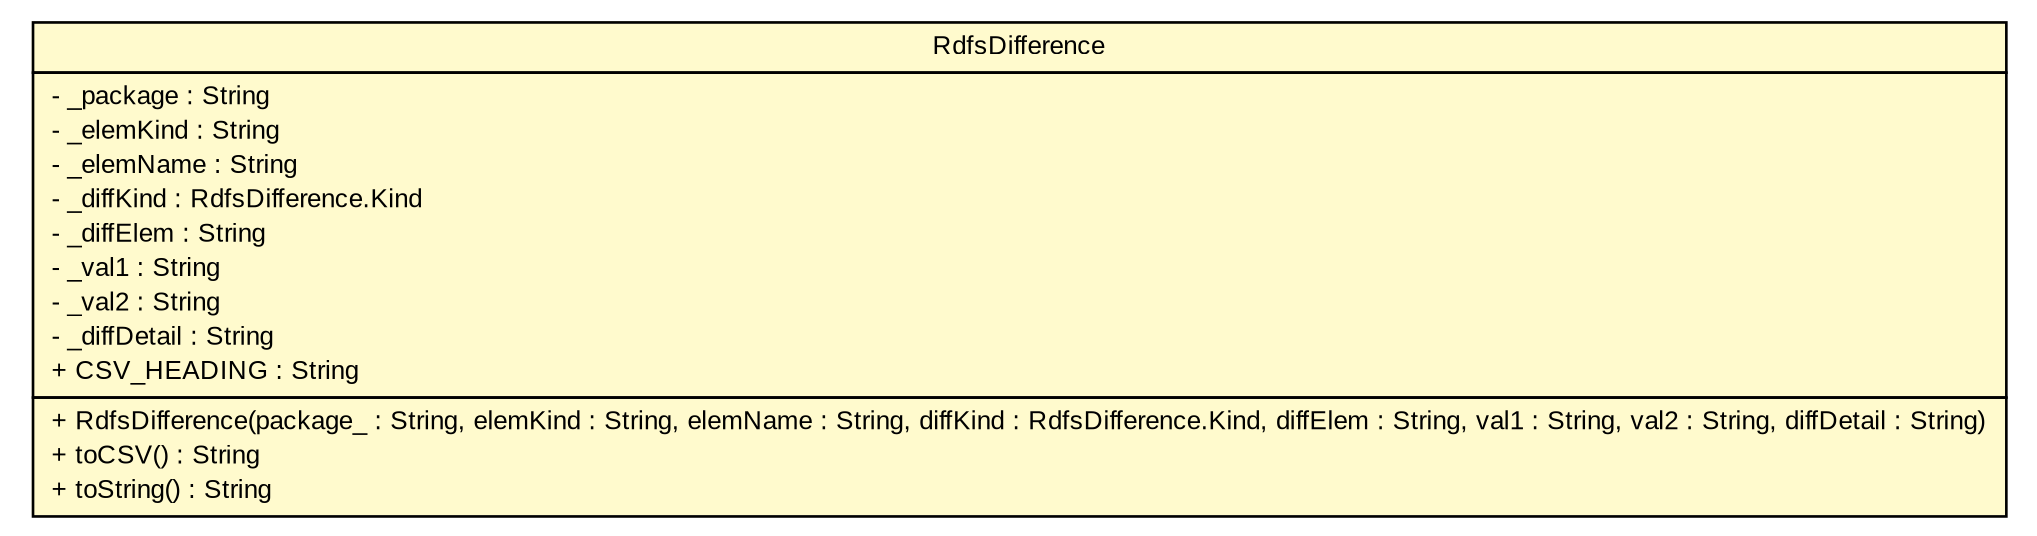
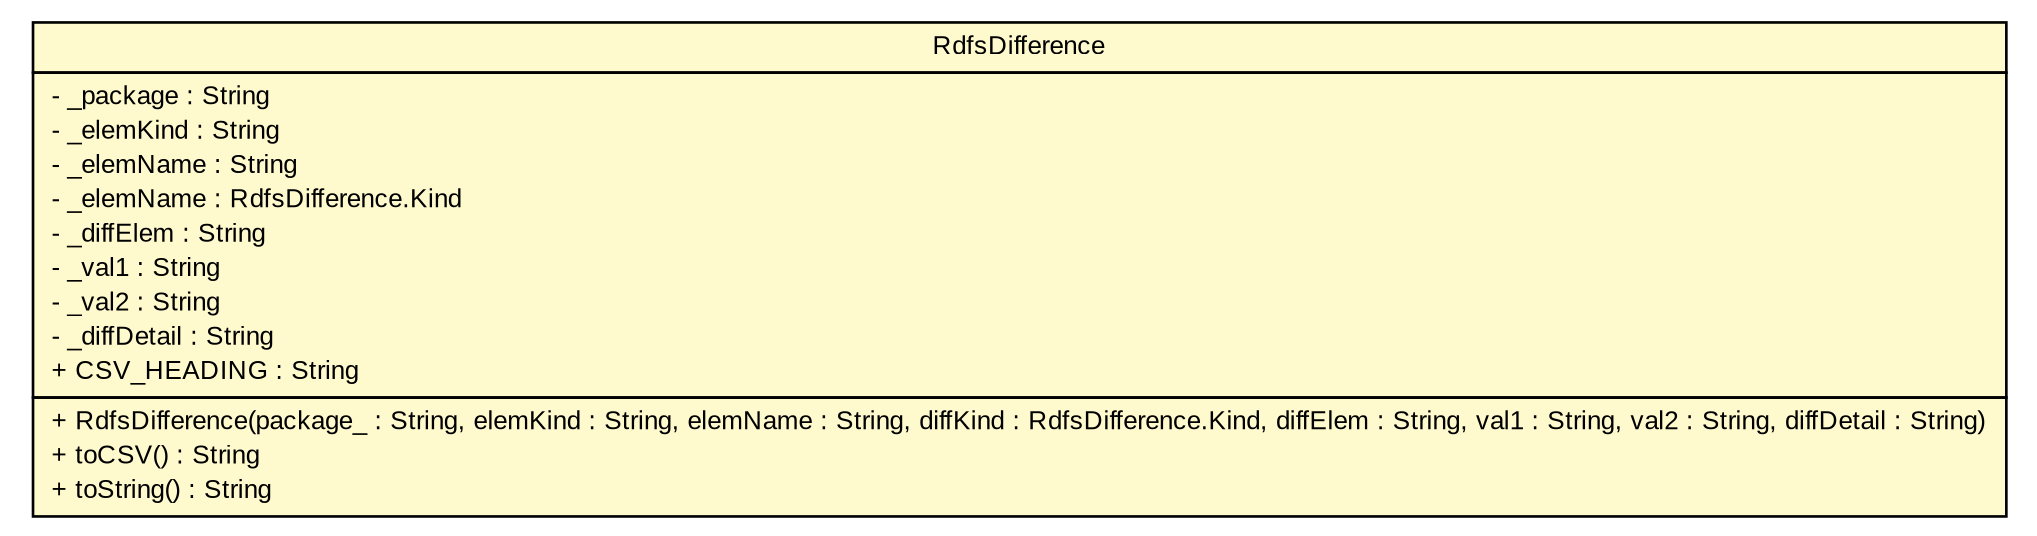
(238, 199) -> (258, 199)
